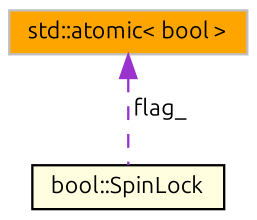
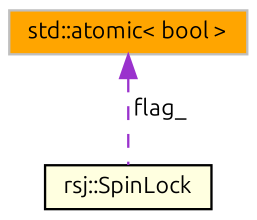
(128, 187) -> (128, 187)
